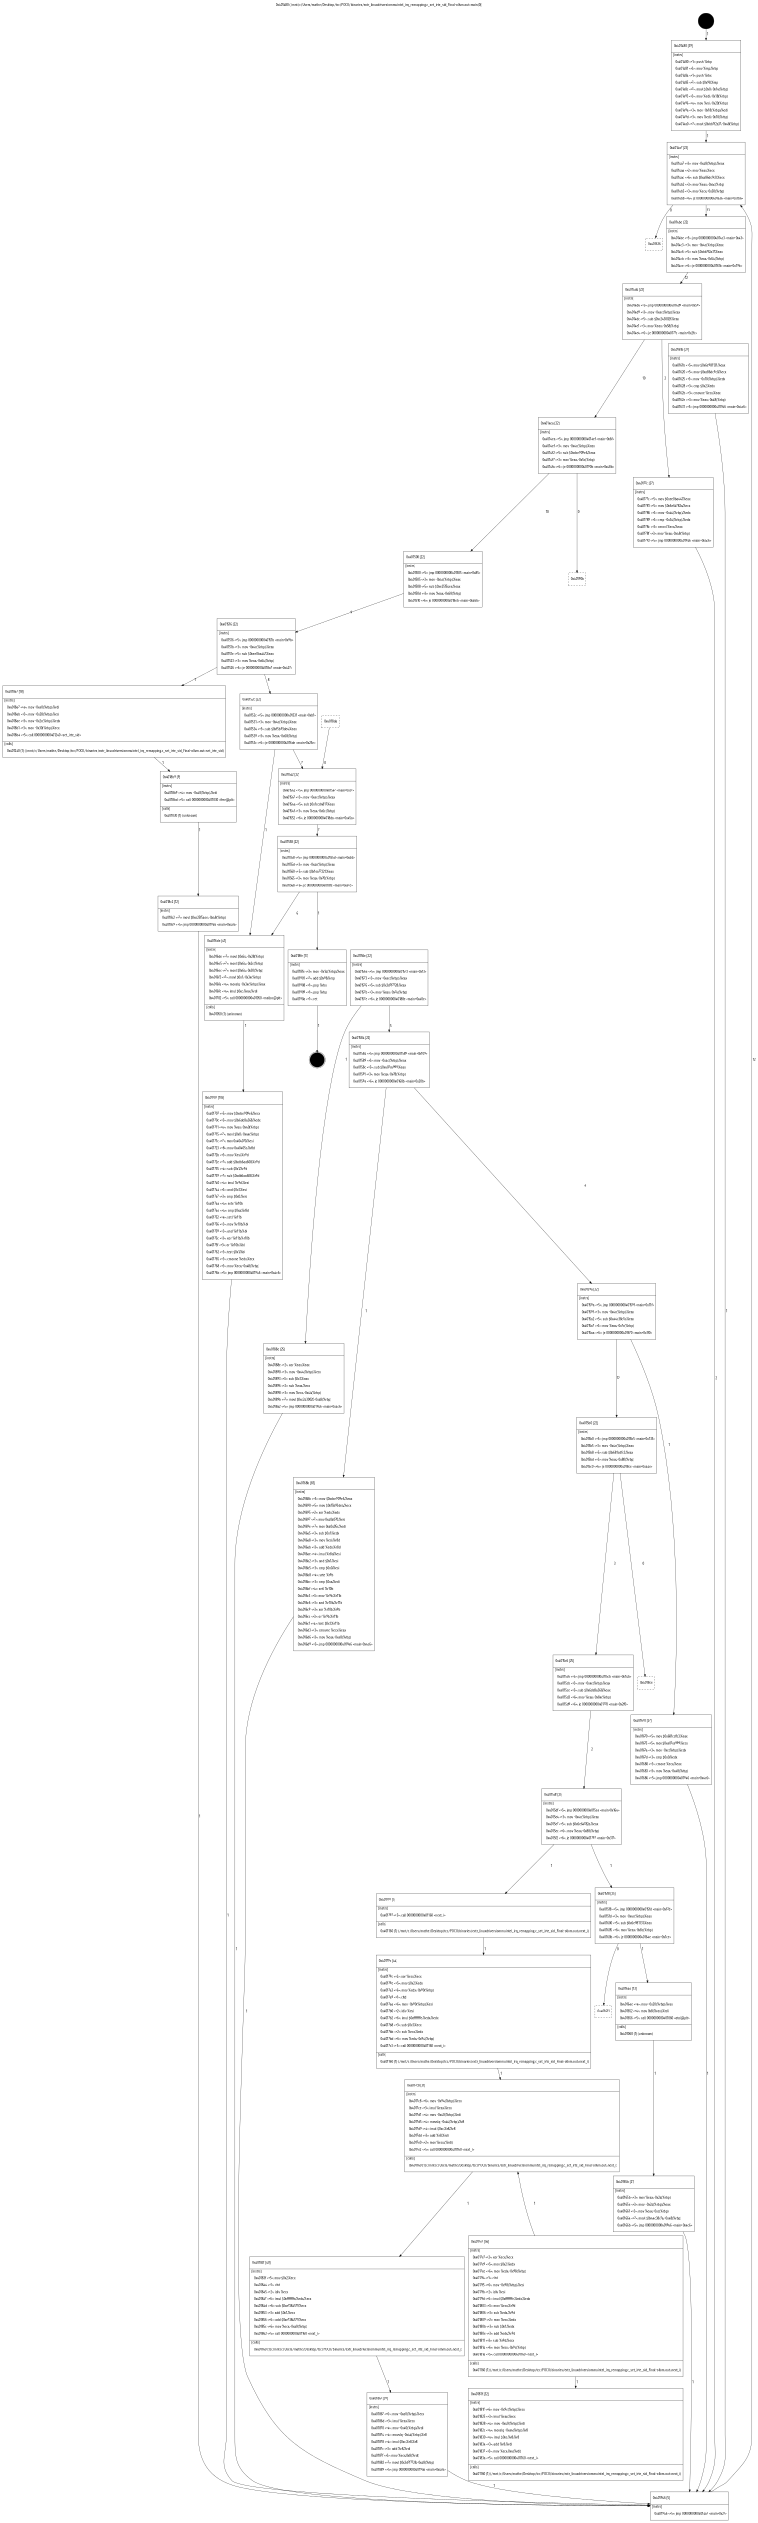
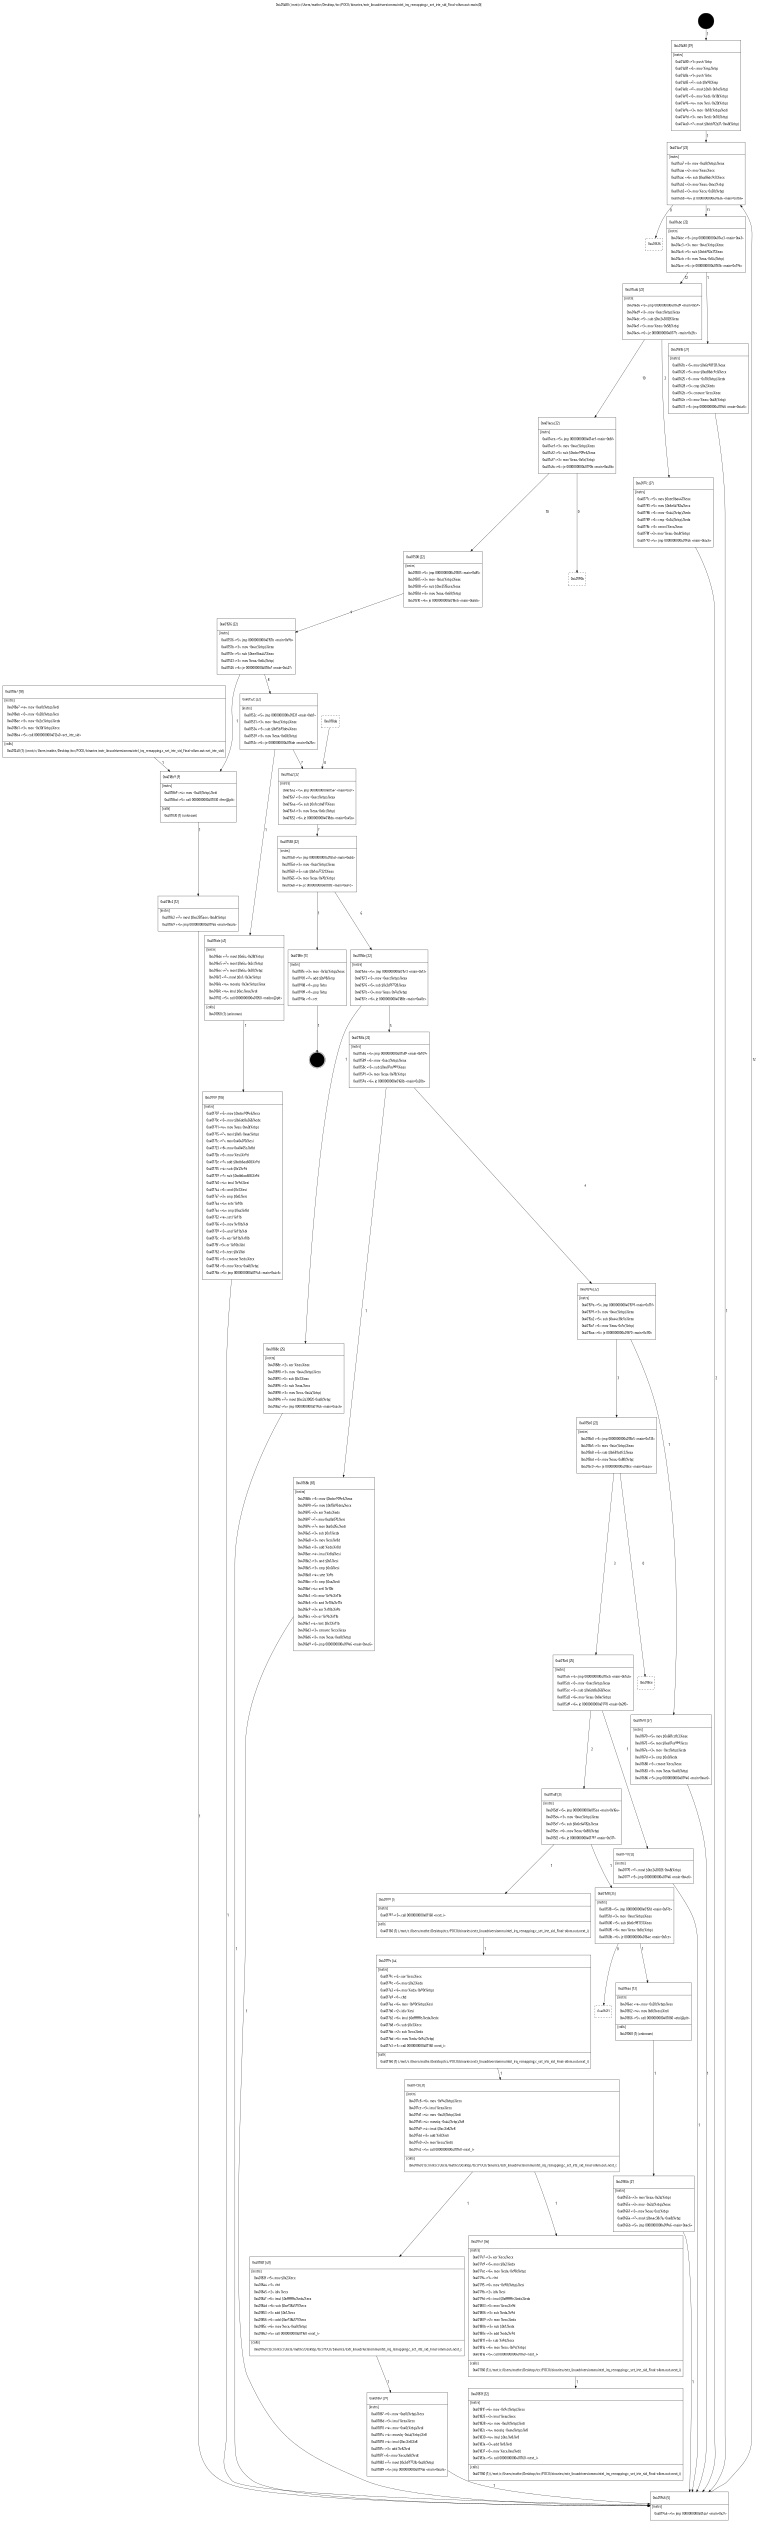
none -> (707, 307)
(200, 676) -> (232, 722)
(286, 912) -> (353, 920)
(618, 1378) -> (618, 1378)
none -> (654, 1866)
(525, 2205) -> (546, 2202)
